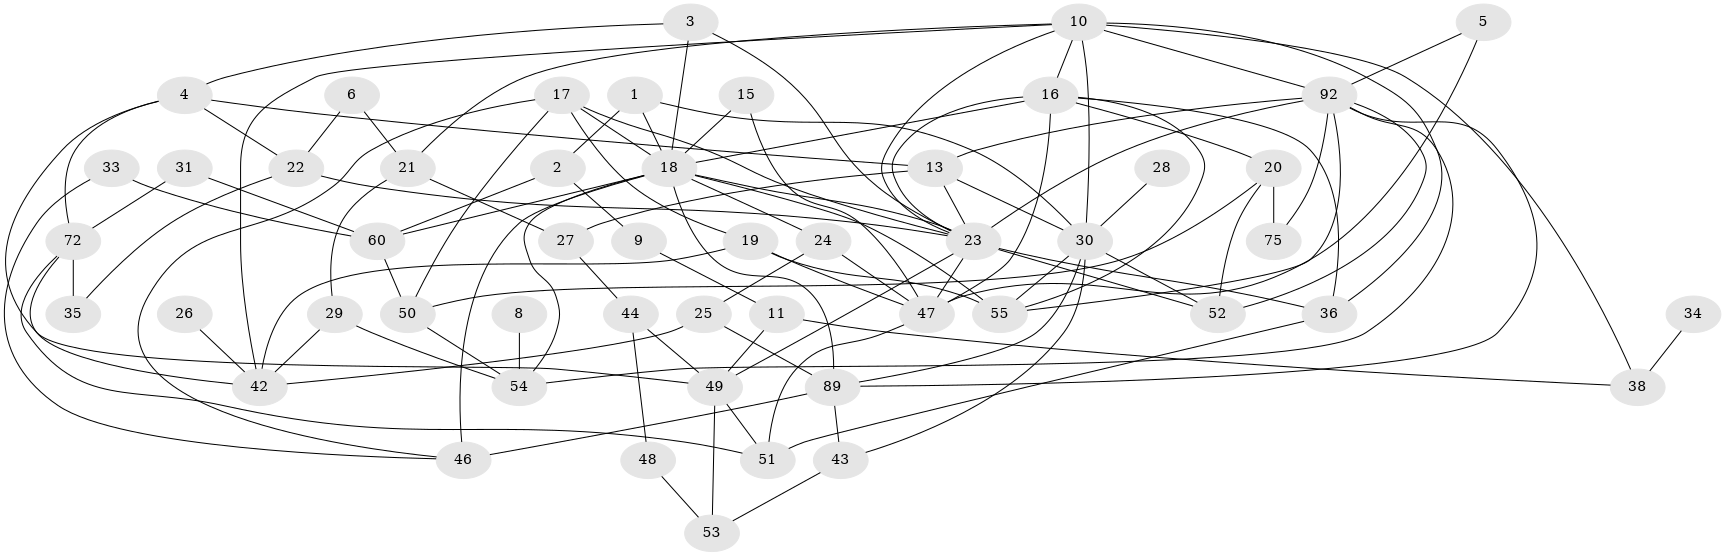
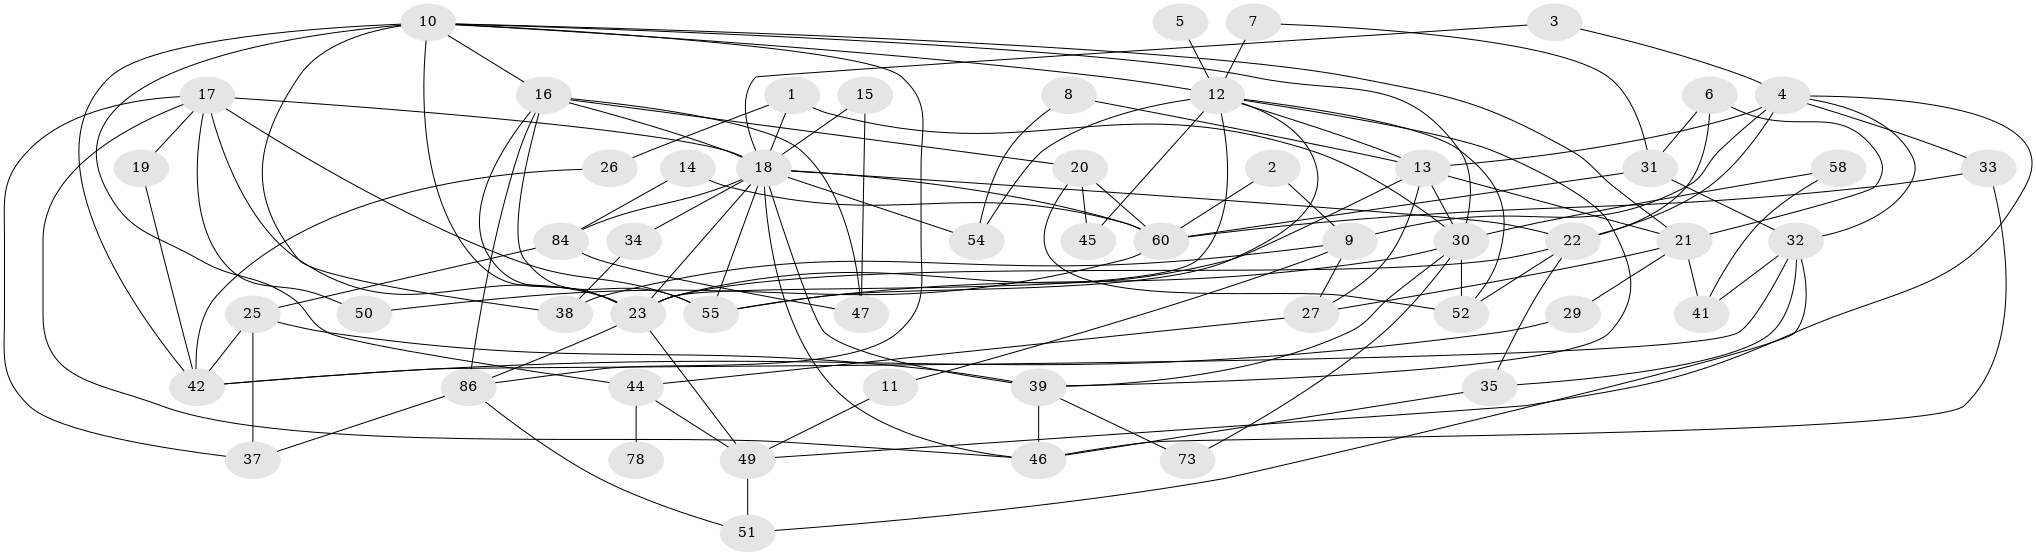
none -> (1254, 22)
(1330, 95) -> (1217, 95)
none -> (1186, 119)
(596, 132) -> (700, 131)
none -> (1907, 136)
none -> (1674, 139)
(840, 146) -> none
none -> (688, 168)
(1162, 168) -> (1839, 168)
none -> (1170, 196)
none -> (1543, 202)
none -> (699, 205)
none -> (1534, 217)
(73, 241) -> (1796, 241)
(824, 241) -> (561, 241)
(1274, 241) -> (1088, 241)
none -> (168, 244)
(955, 271) -> none
(859, 276) -> (448, 232)
(1096, 278) -> (1532, 269)
none -> (1331, 278)
(834, 279) -> none
(1253, 284) -> none
(813, 286) -> (1126, 209)
(1330, 314) -> (469, 387)
none -> (1702, 314)
(425, 354) -> none
(469, 354) -> none
(811, 356) -> none
(1226, 363) -> (953, 264)
(833, 387) -> (1039, 387)
none -> (1334, 413)
none -> (253, 460)
(648, 460) -> (636, 460)
(841, 460) -> (1188, 460)
(712, 533) -> none
